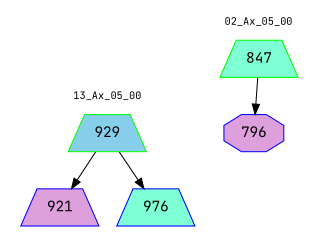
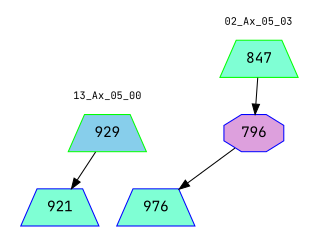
(259, 22) -> (259, 22)
(129, 166) -> (210, 166)
(60, 207) -> (60, 207)
